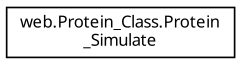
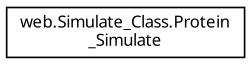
(121, 32) -> (126, 32)
